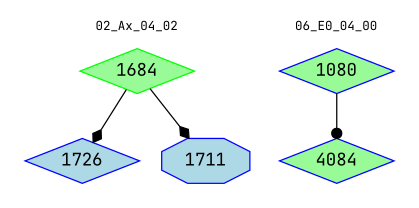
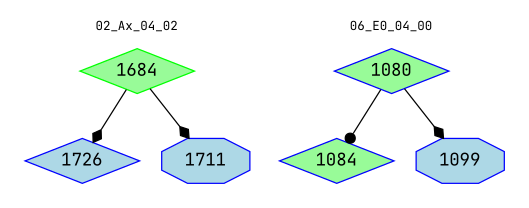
(337, 161) -> (337, 161)
none -> (460, 161)
